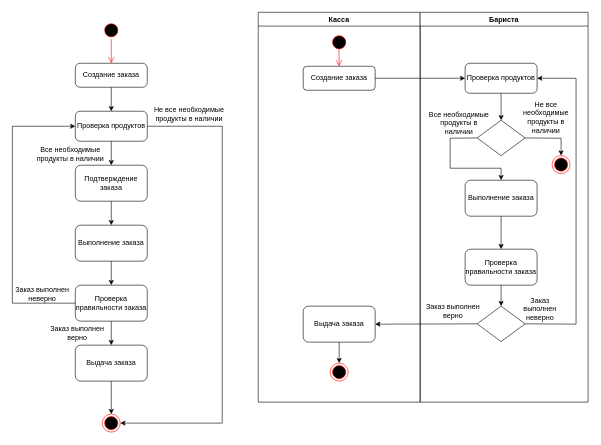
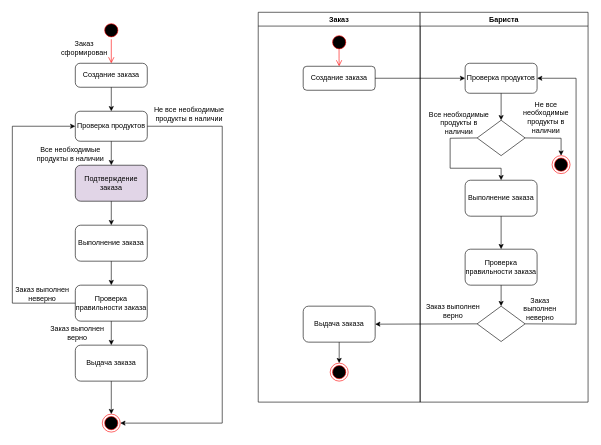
(339, 20) -> (339, 20)
none -> (84, 48)
(111, 183) -> (111, 183)
